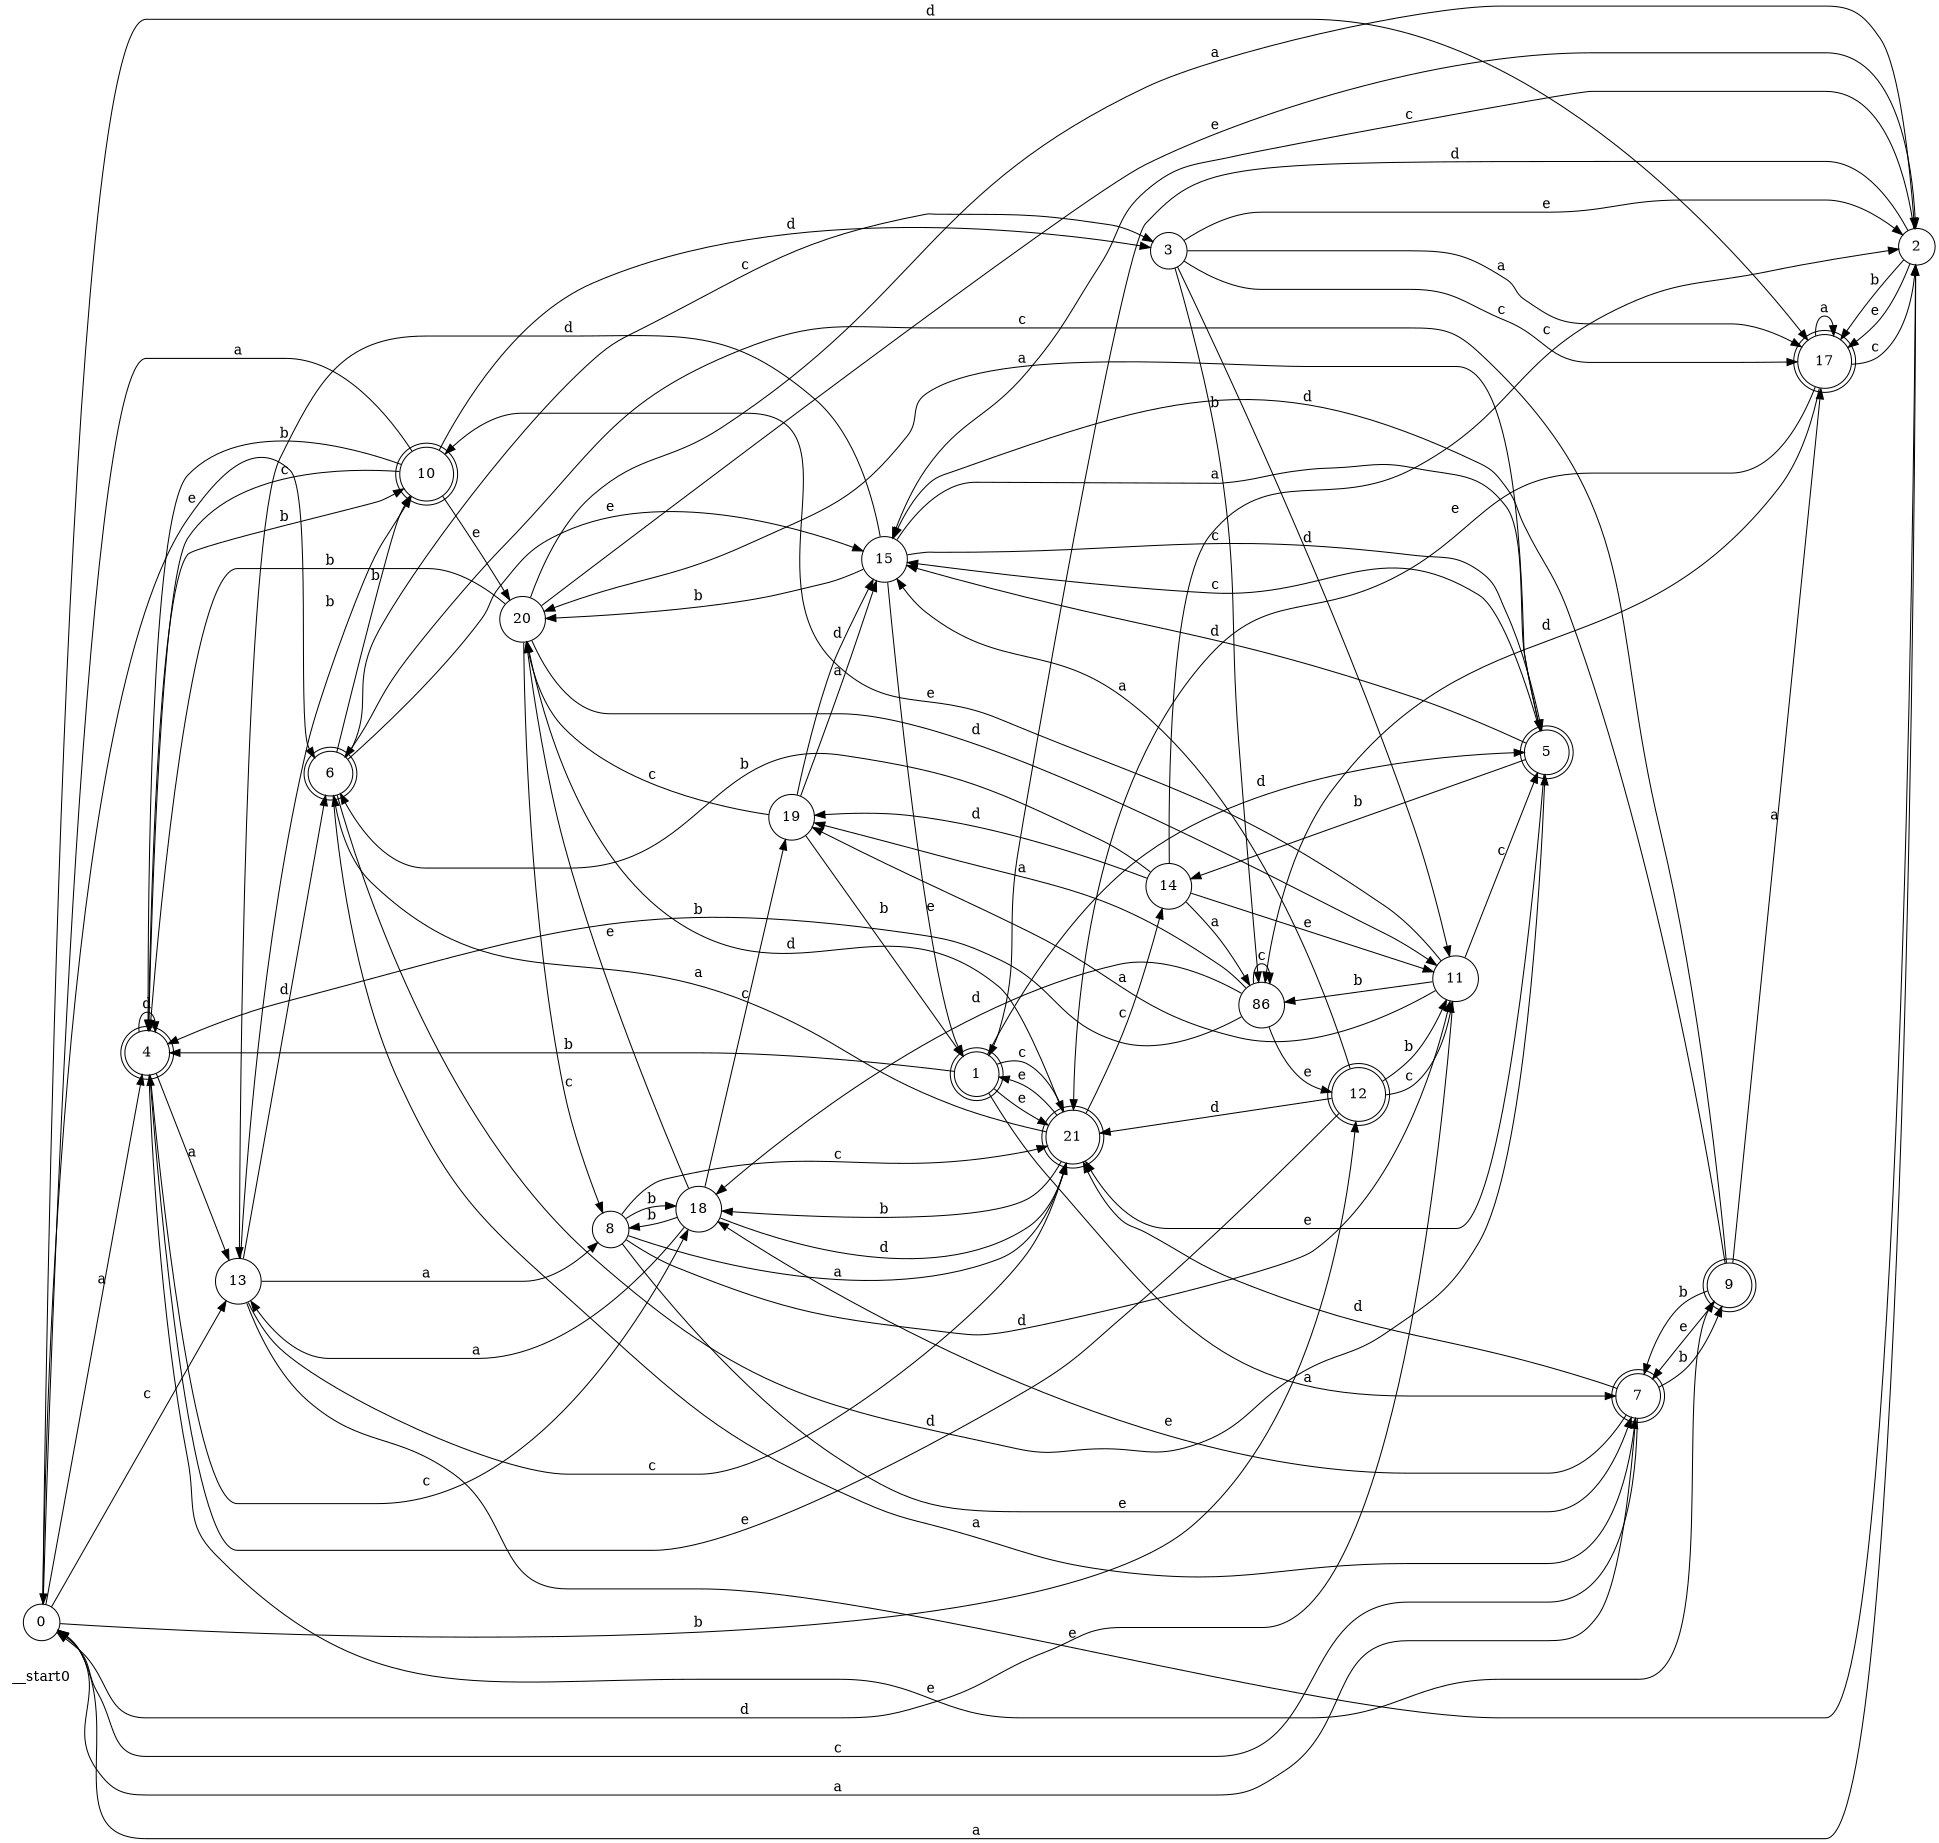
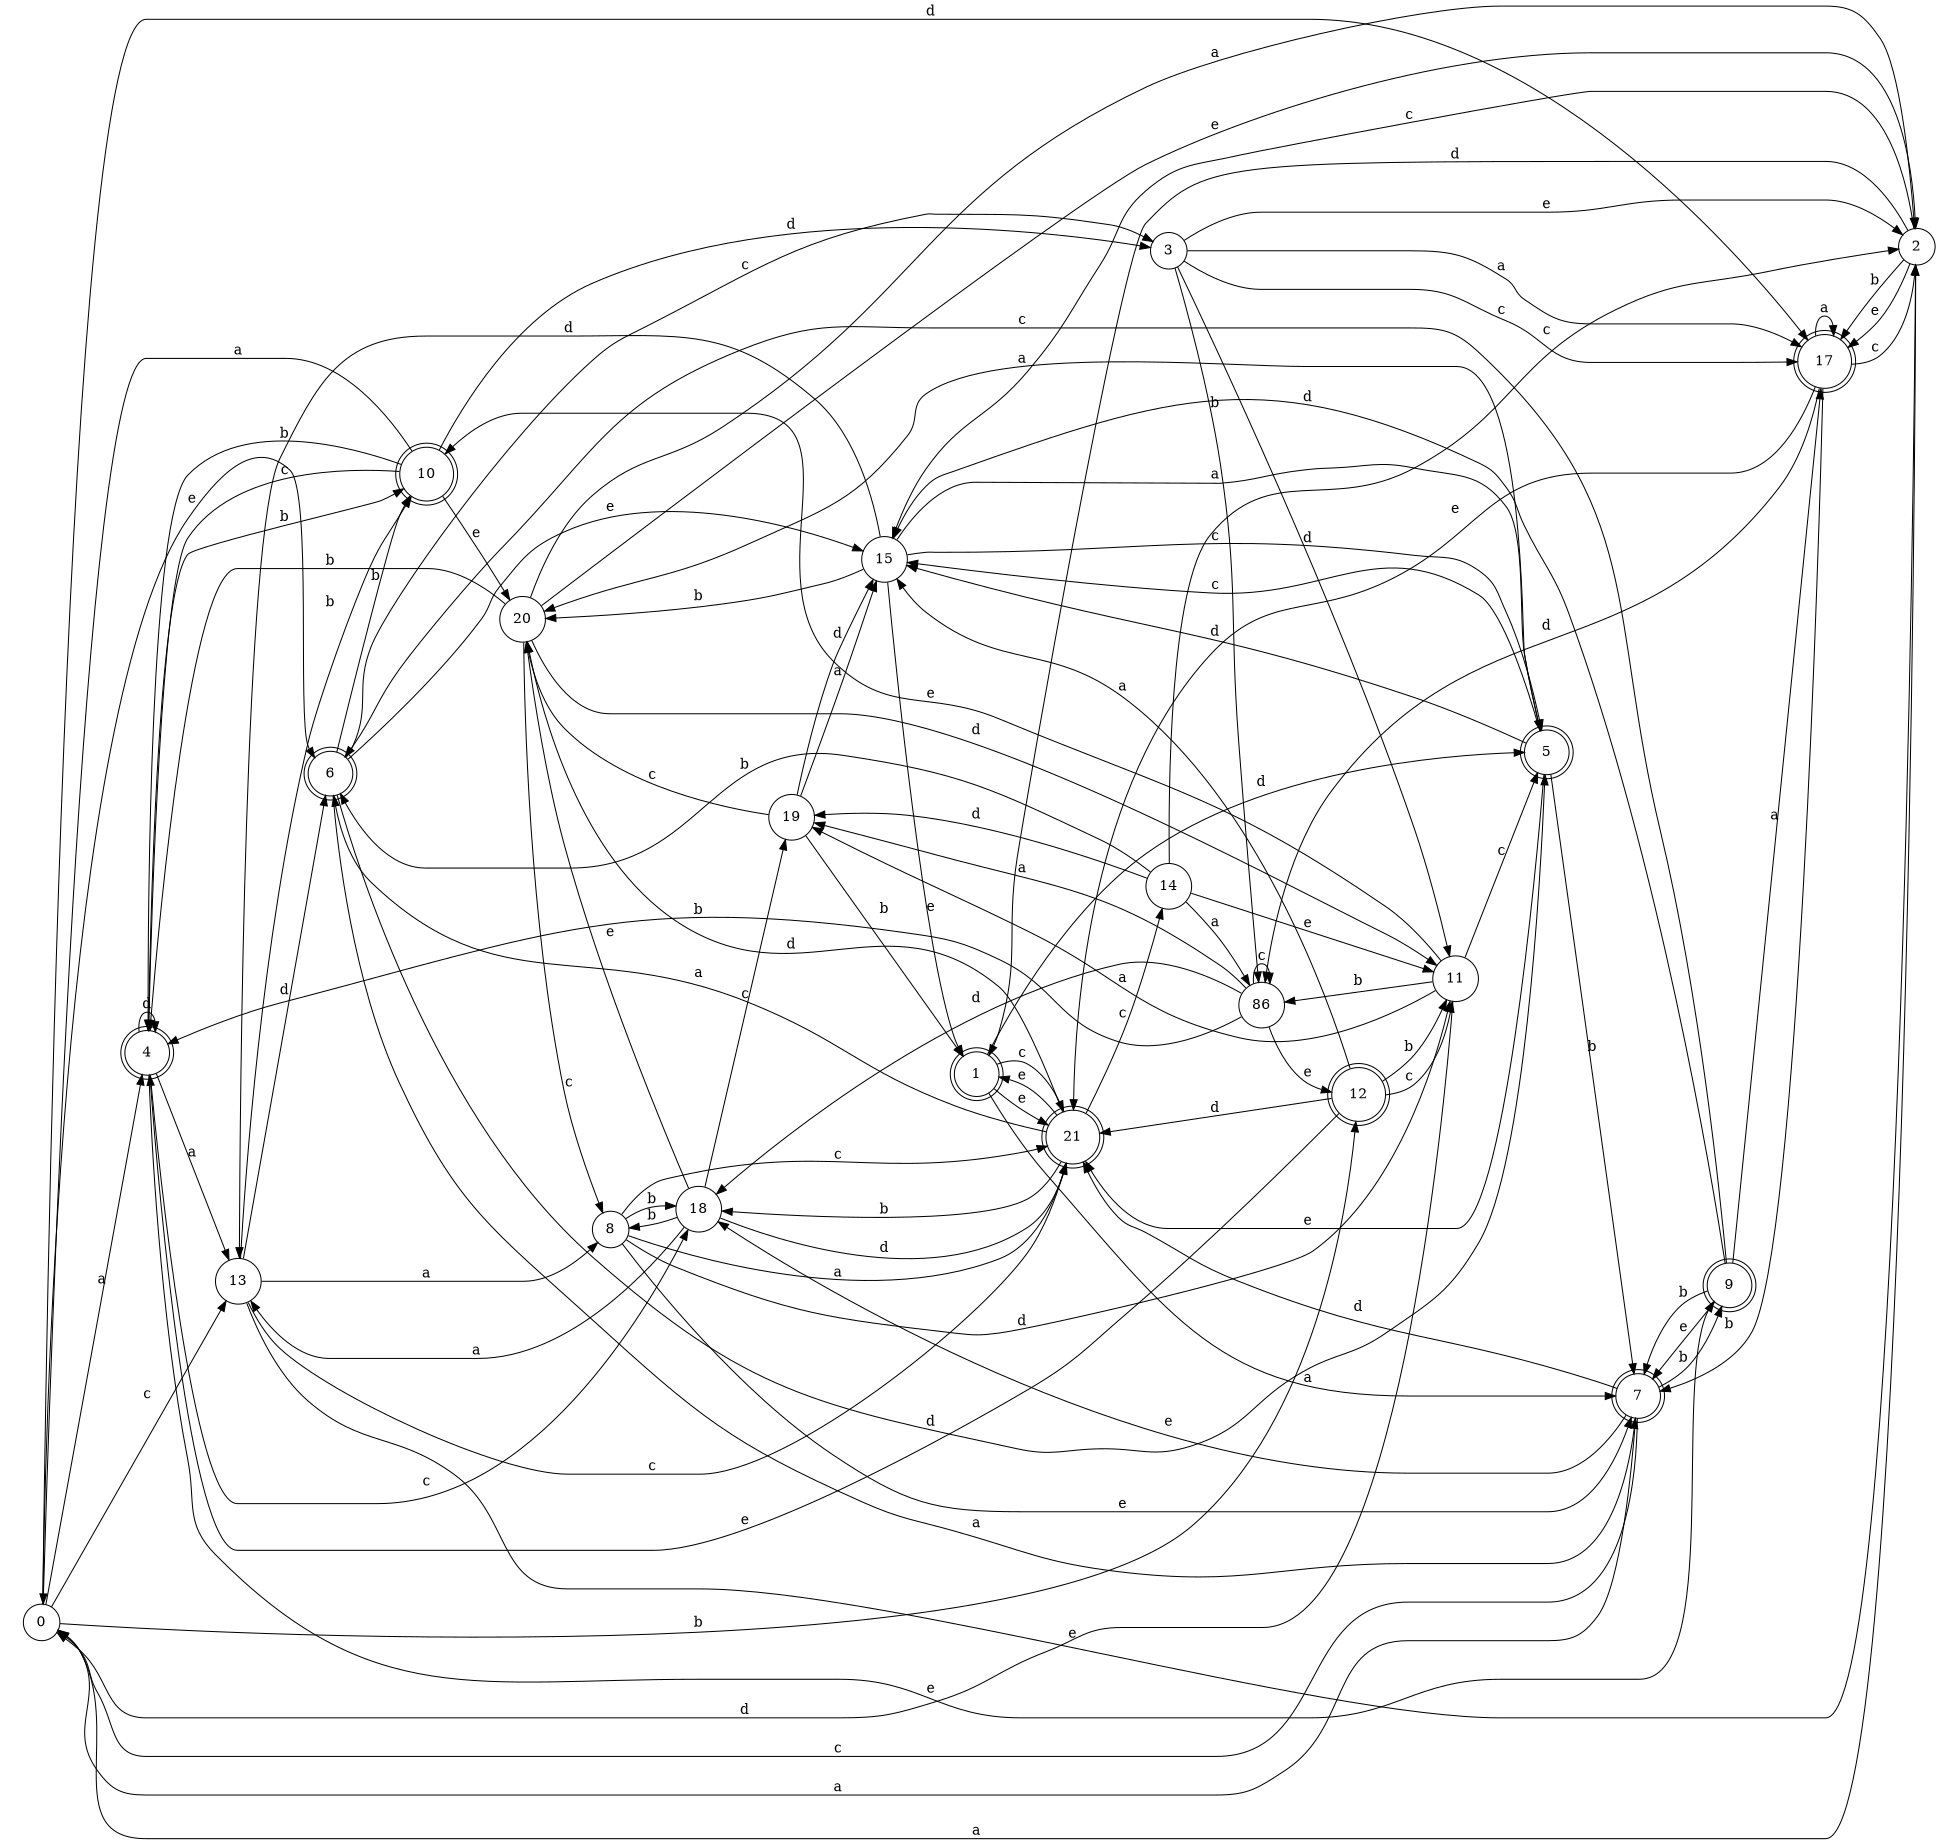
(1363, 817) -> (1592, 1069)
none -> (1802, 913)
(568, 1053) -> none
(42, 1677) -> none
